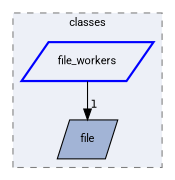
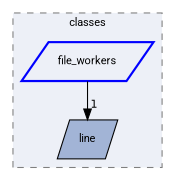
(88, 139) -> (88, 139)
